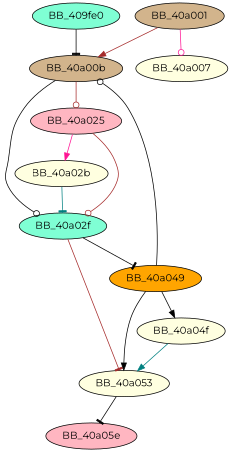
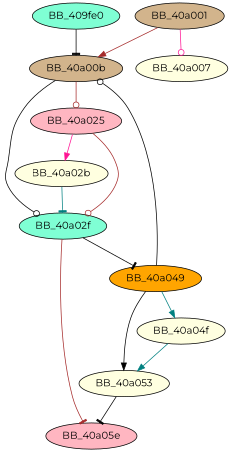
(167, 301) -> (167, 301)
(93, 303) -> (62, 331)
